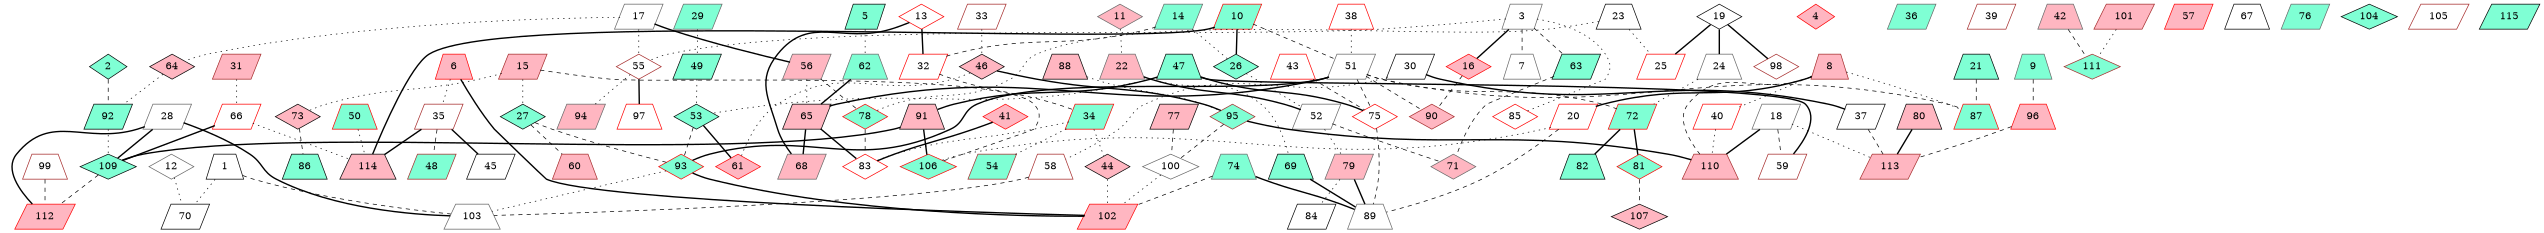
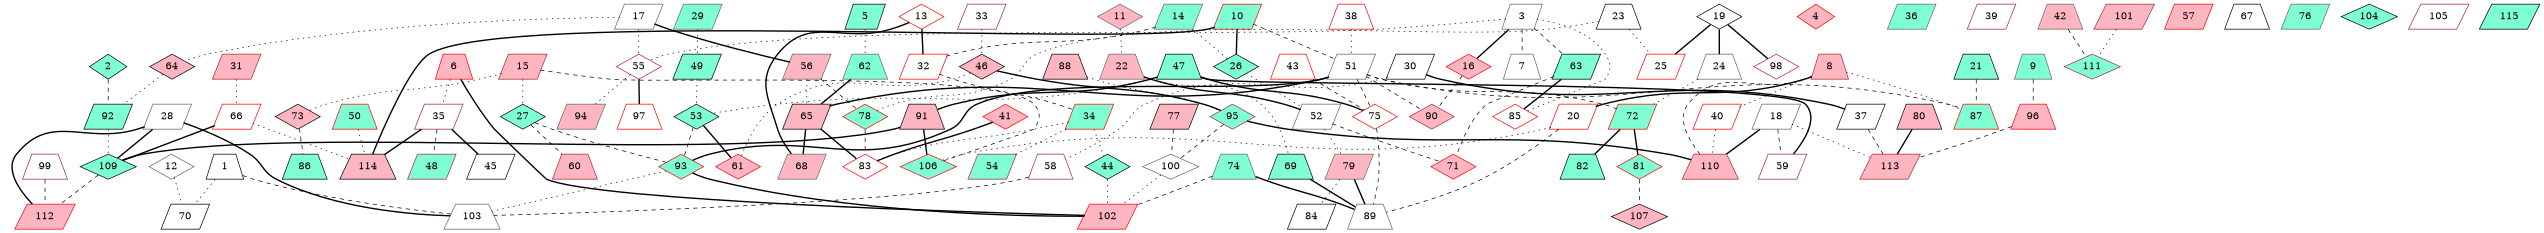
none -> (1533, 102)
(1108, 167) -> (1108, 167)
(1453, 167) -> (1453, 167)
